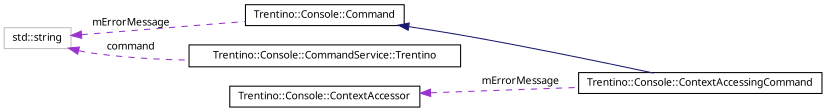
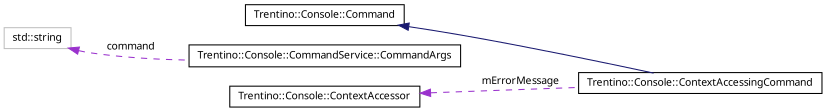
(163, 28) -> none
(325, 56) -> (325, 56)
